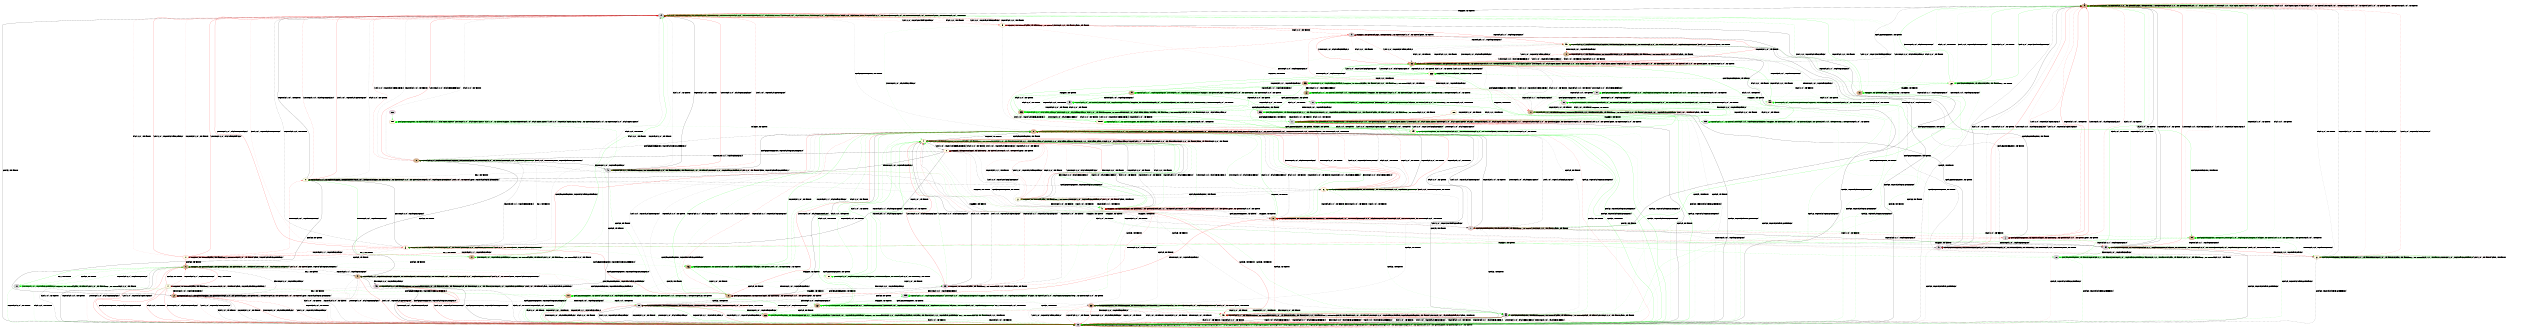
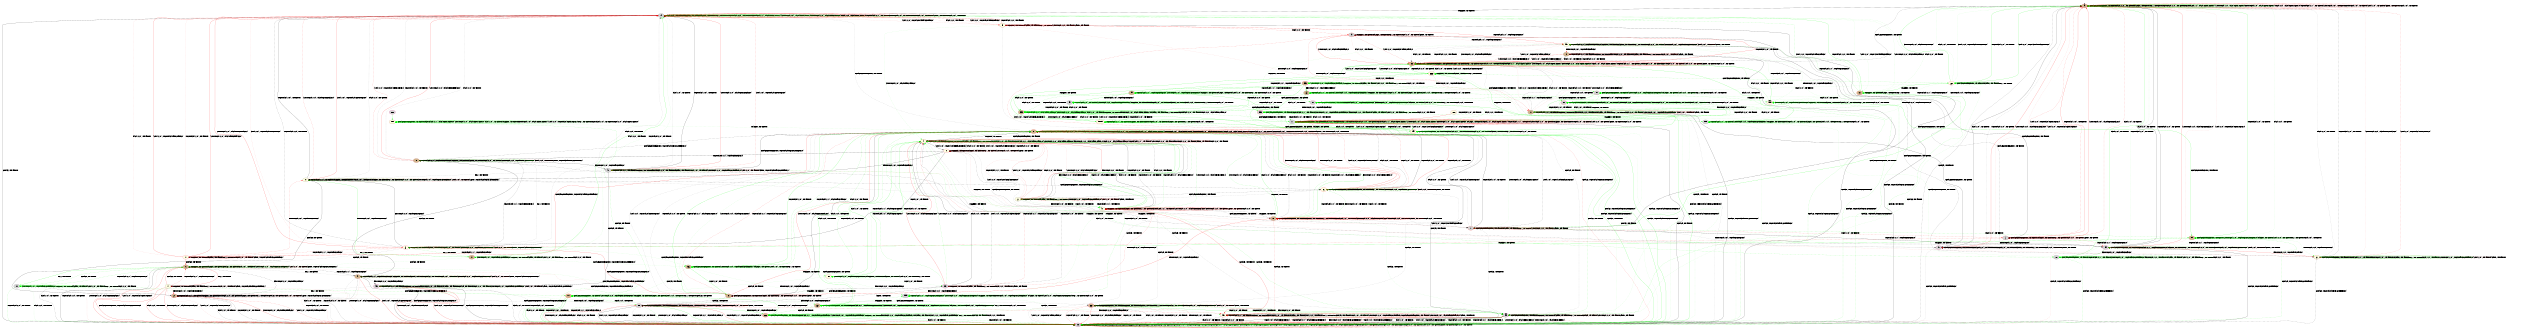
(883, 296) -> (883, 296)
